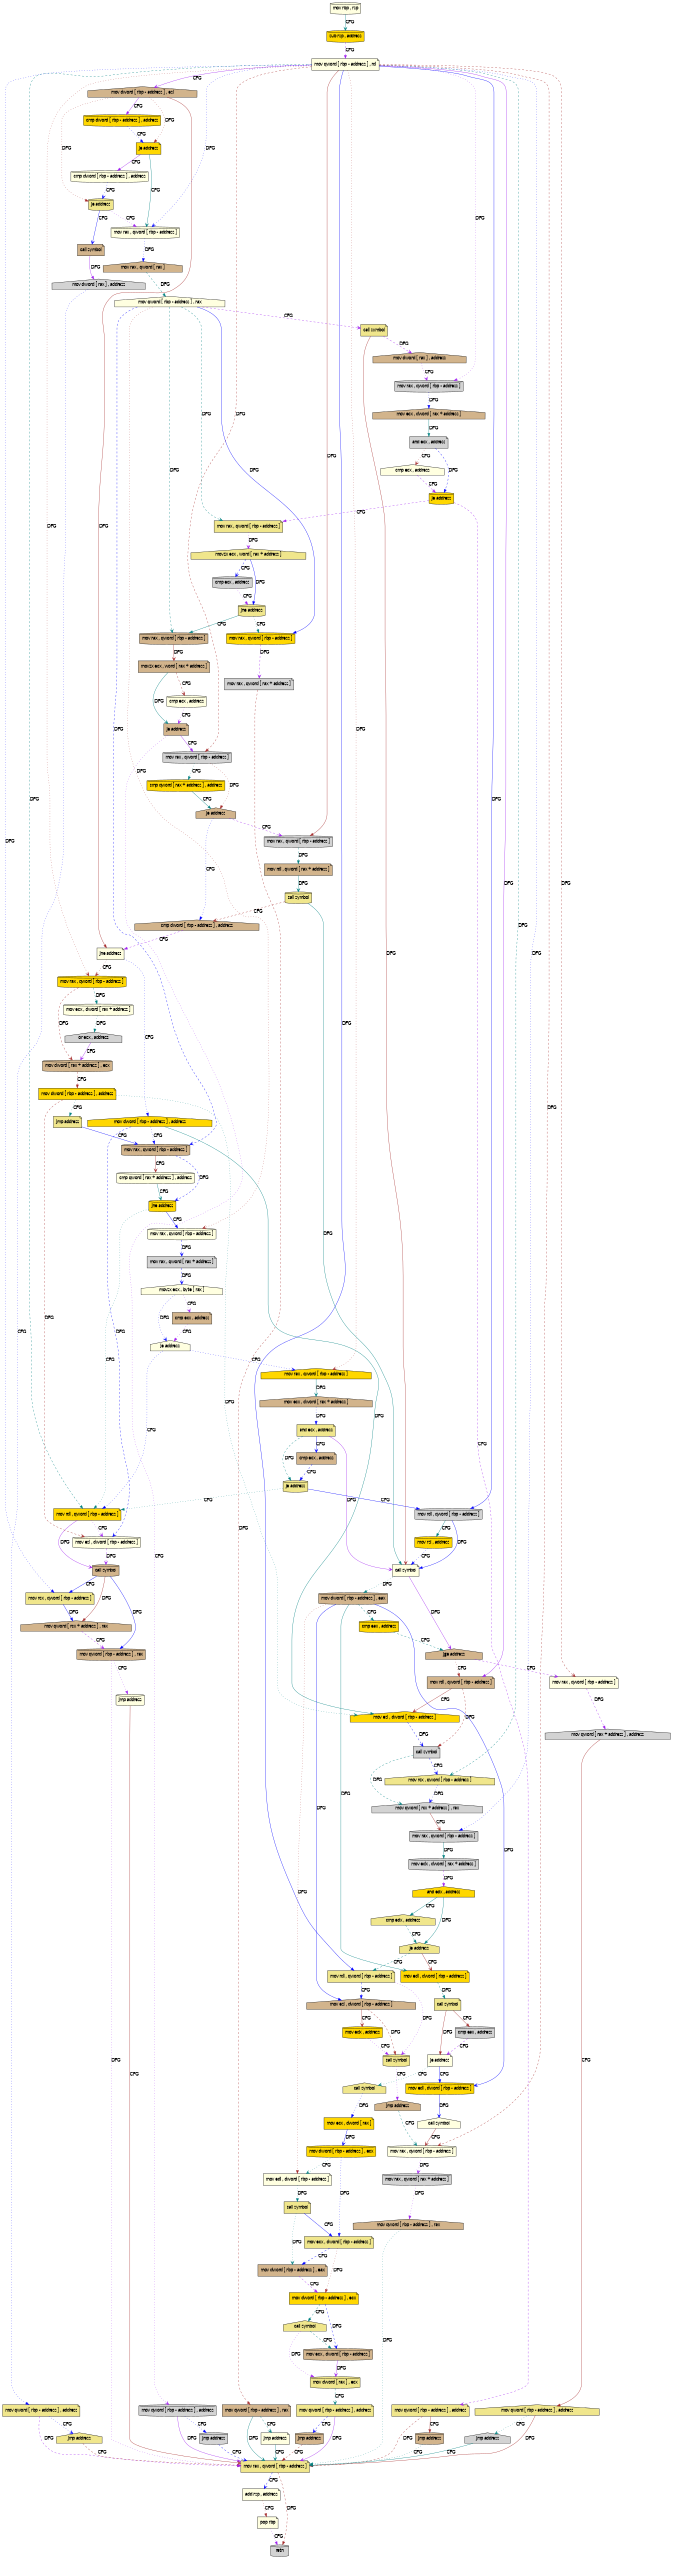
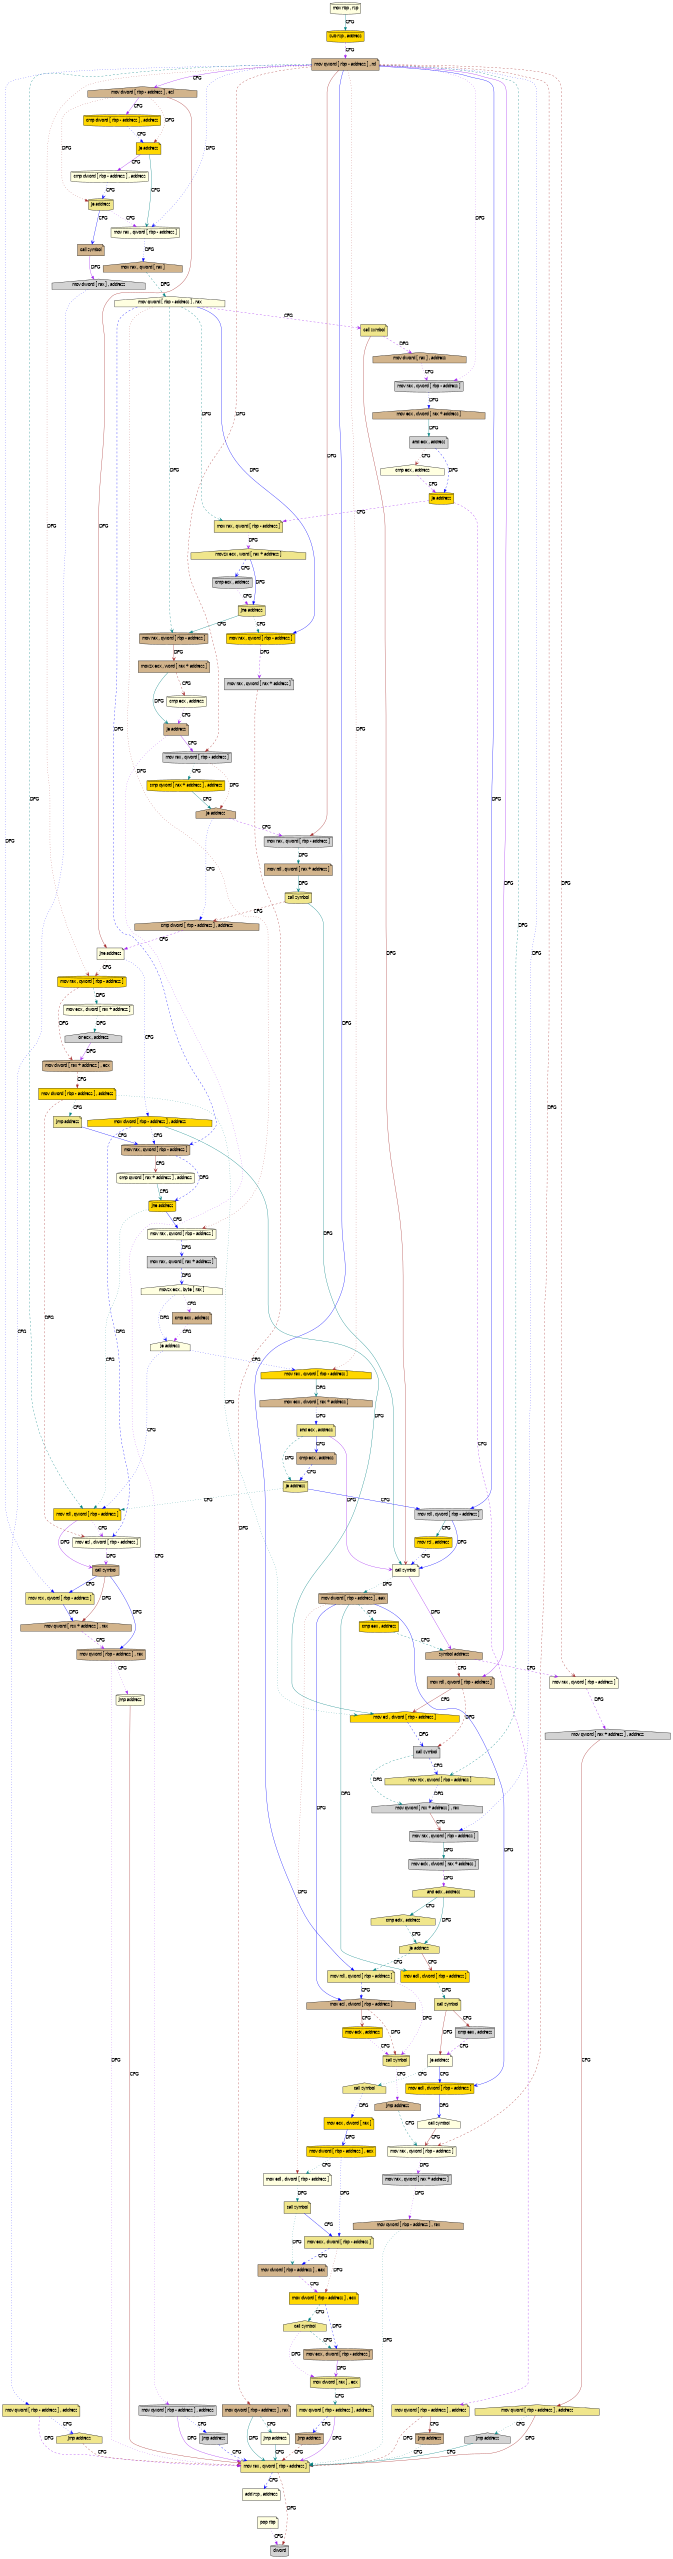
(345, 21) -> (345, 21)
(345, 64) -> (345, 64)
(91, 1052) -> (91, 1052)
(454, 1655) -> (454, 1655)
(444, 1892) -> (444, 1892)
(264, 2507) -> none
(280, 2551) -> (280, 2551)
